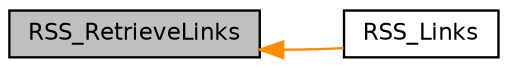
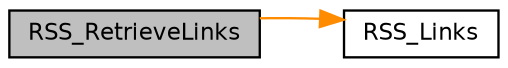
(313, 49) -> (290, 18)
